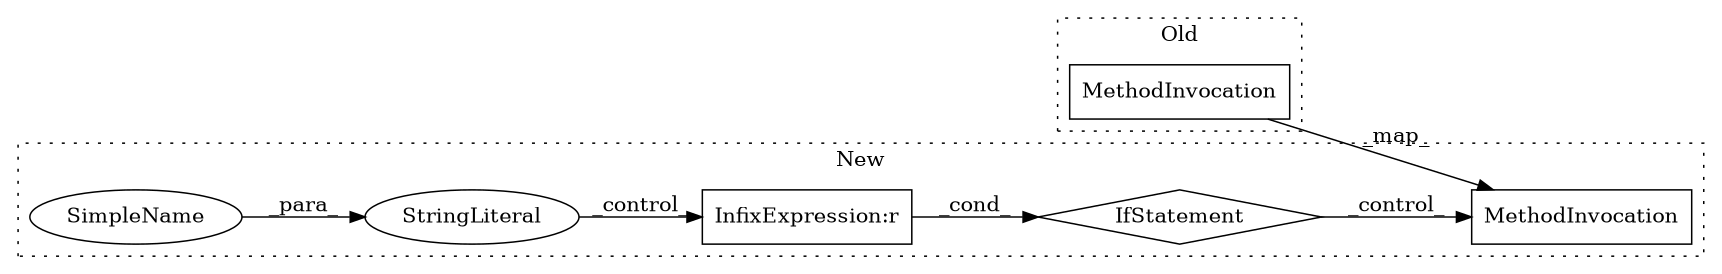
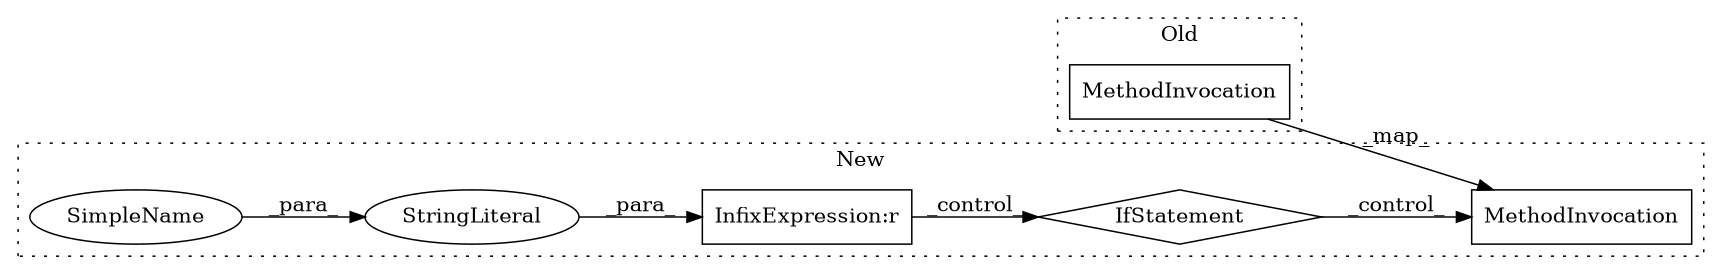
(641, 206) -> (641, 206)
(975, 206) -> (975, 206)
